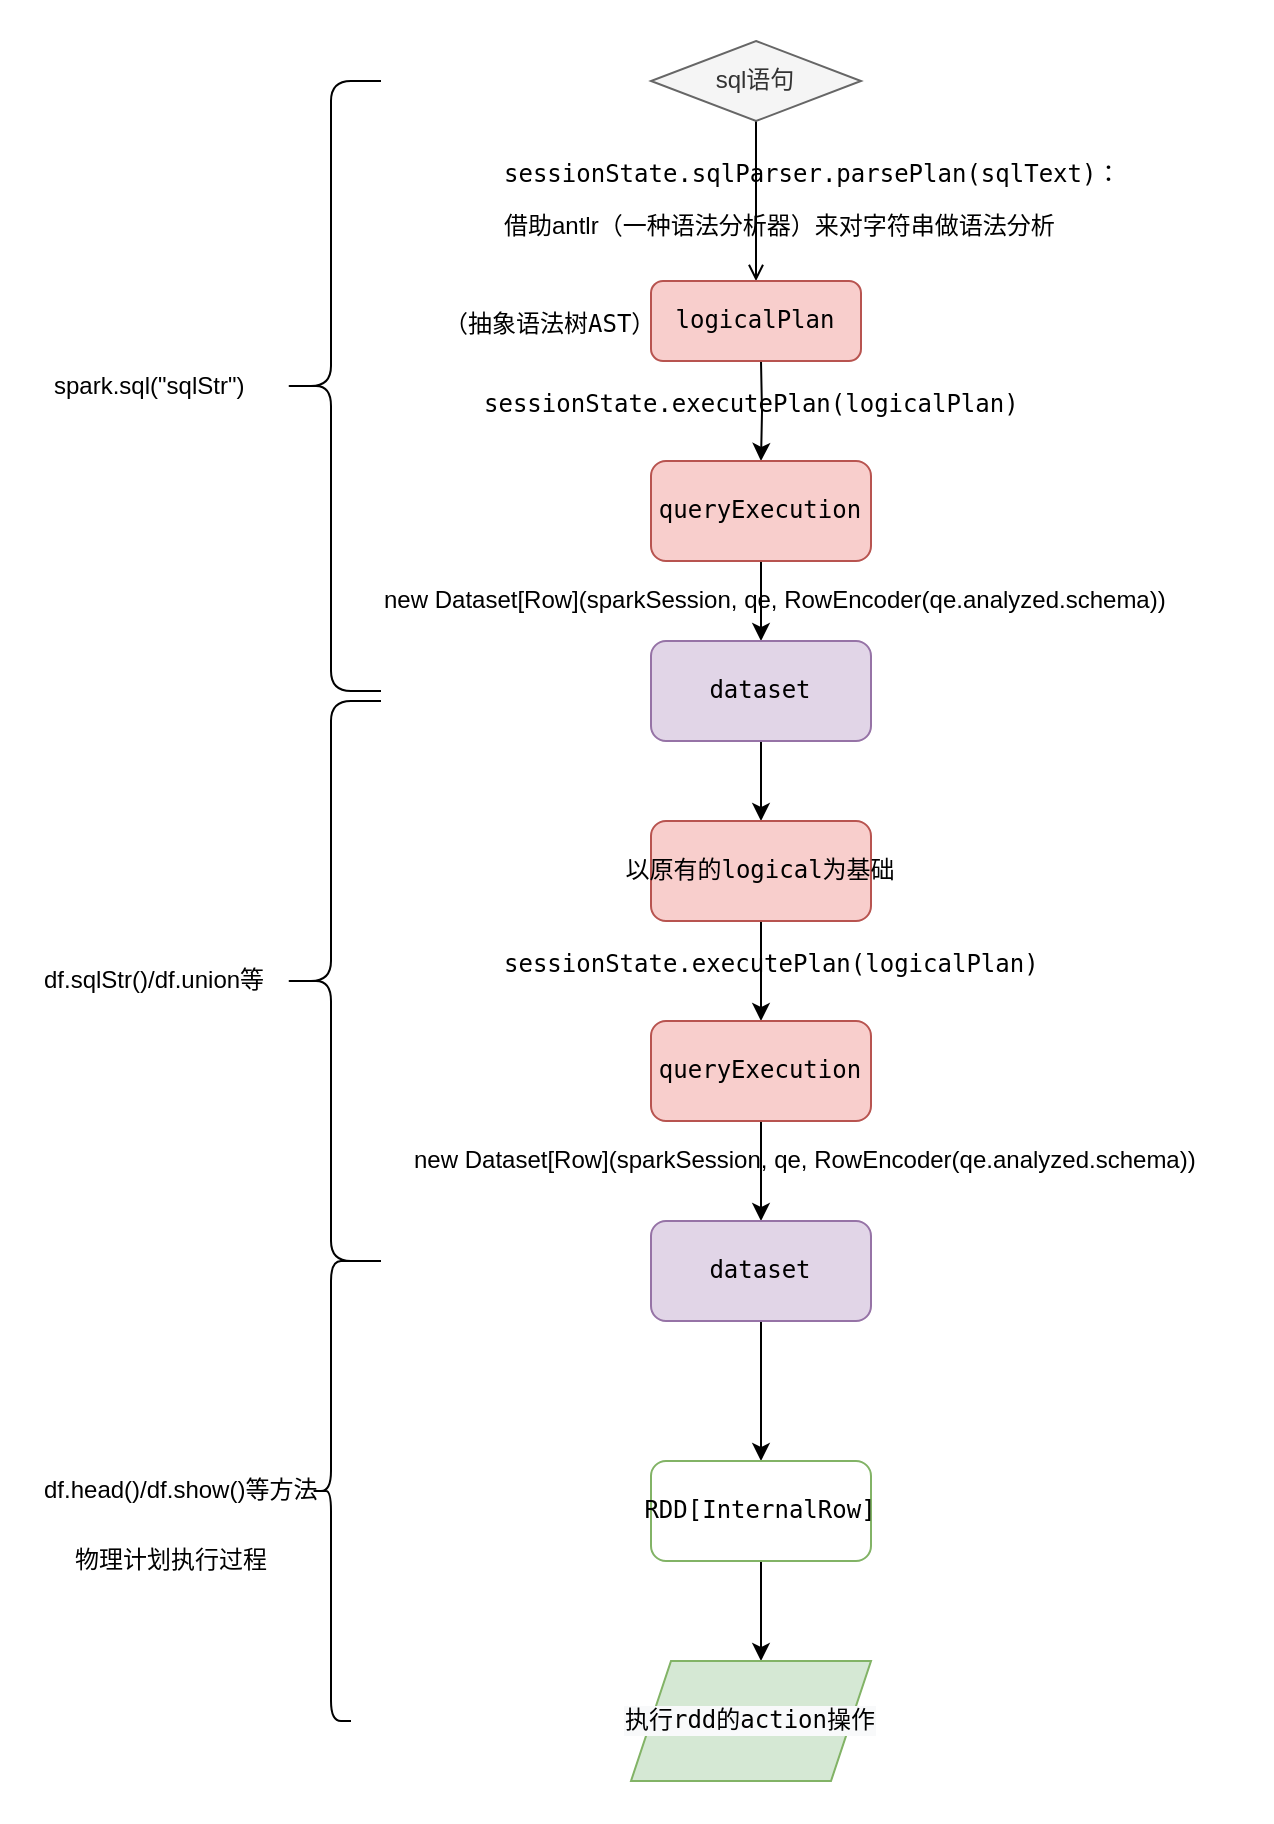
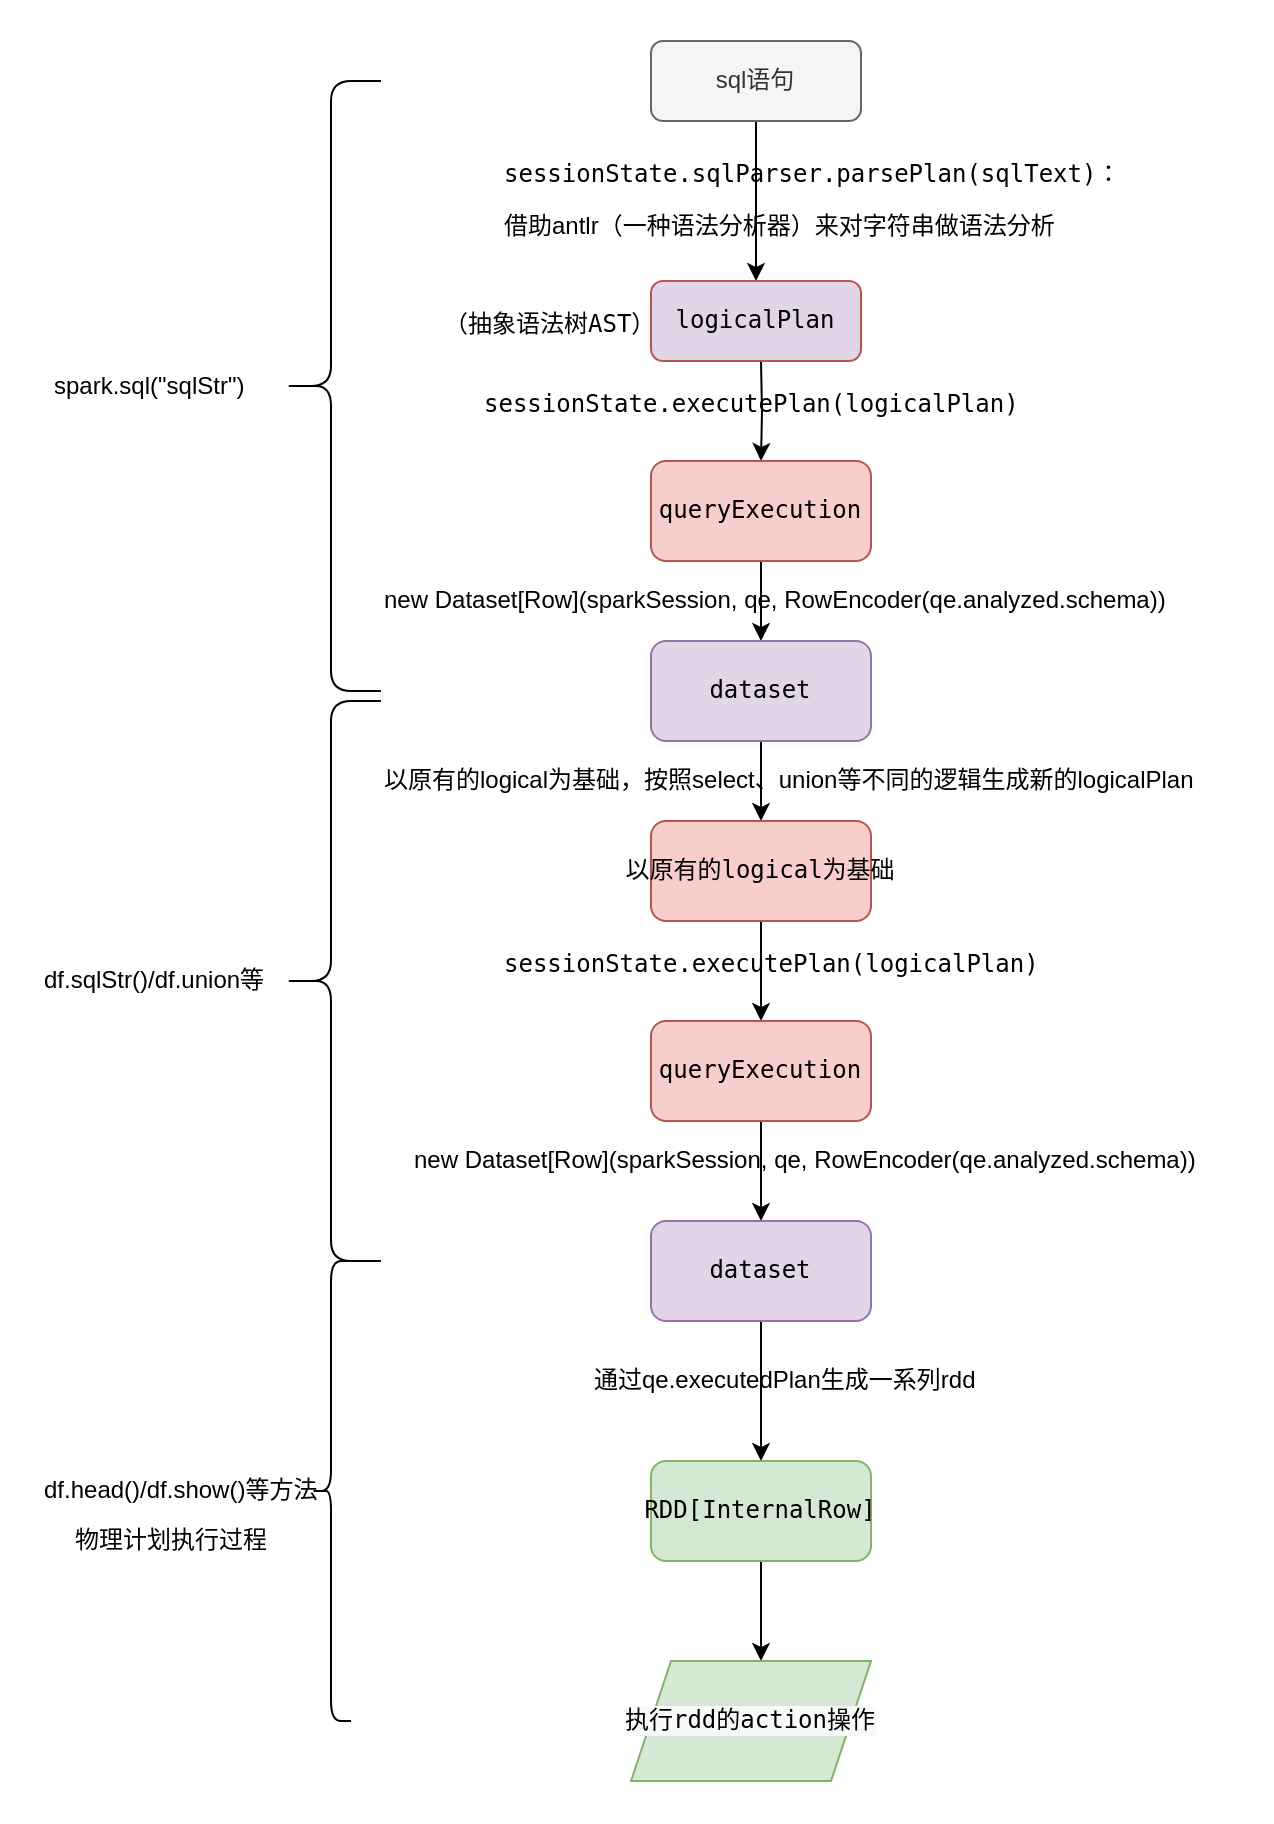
(756, 81) -> (756, 81)
(756, 268) -> (756, 266)
(756, 321) -> (756, 321)
none -> (801, 781)
none -> (801, 1381)
(761, 1511) -> (761, 1511)
(171, 1561) -> (171, 1541)
